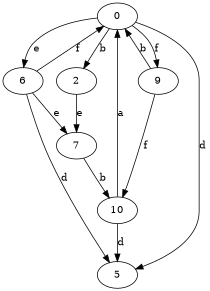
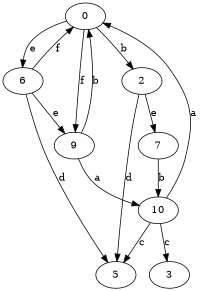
(47, 110) -> (46, 111)
(199, 142) -> (126, 174)
(146, 146) -> (98, 178)
(121, 243) -> (142, 243)
none -> (169, 275)
